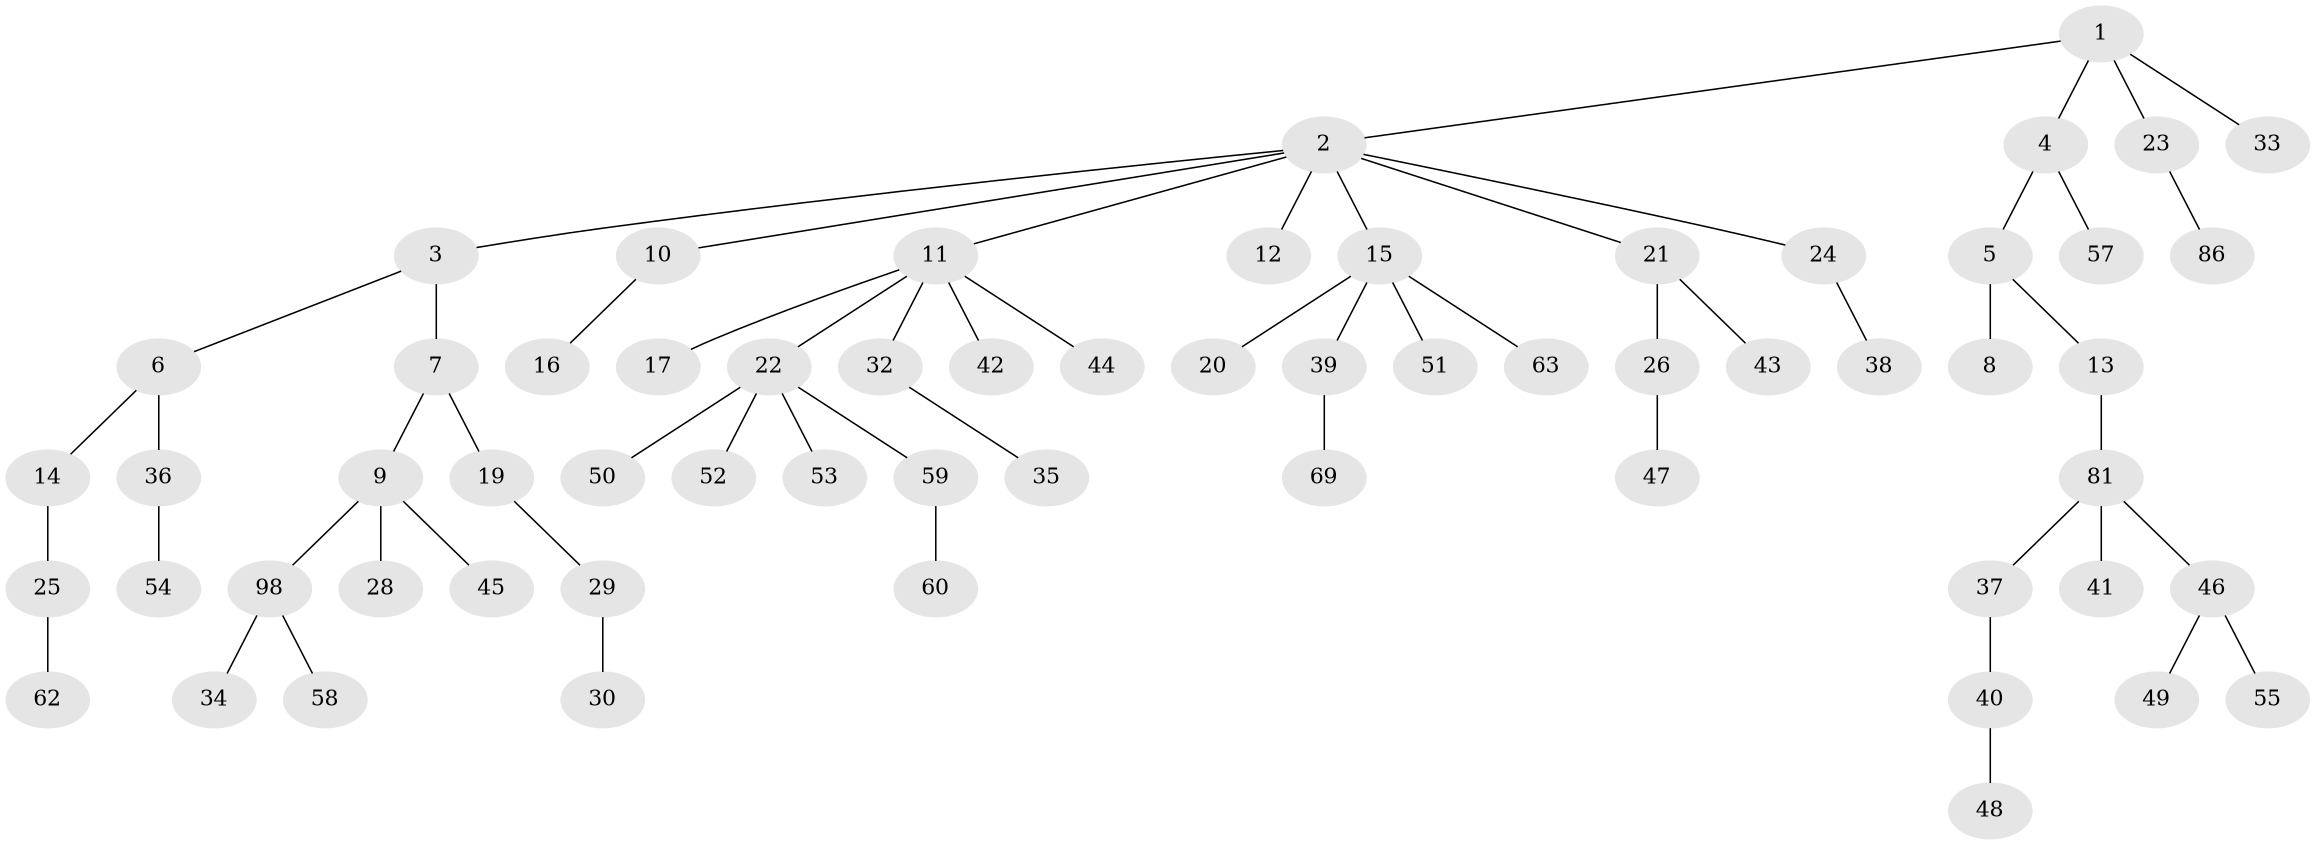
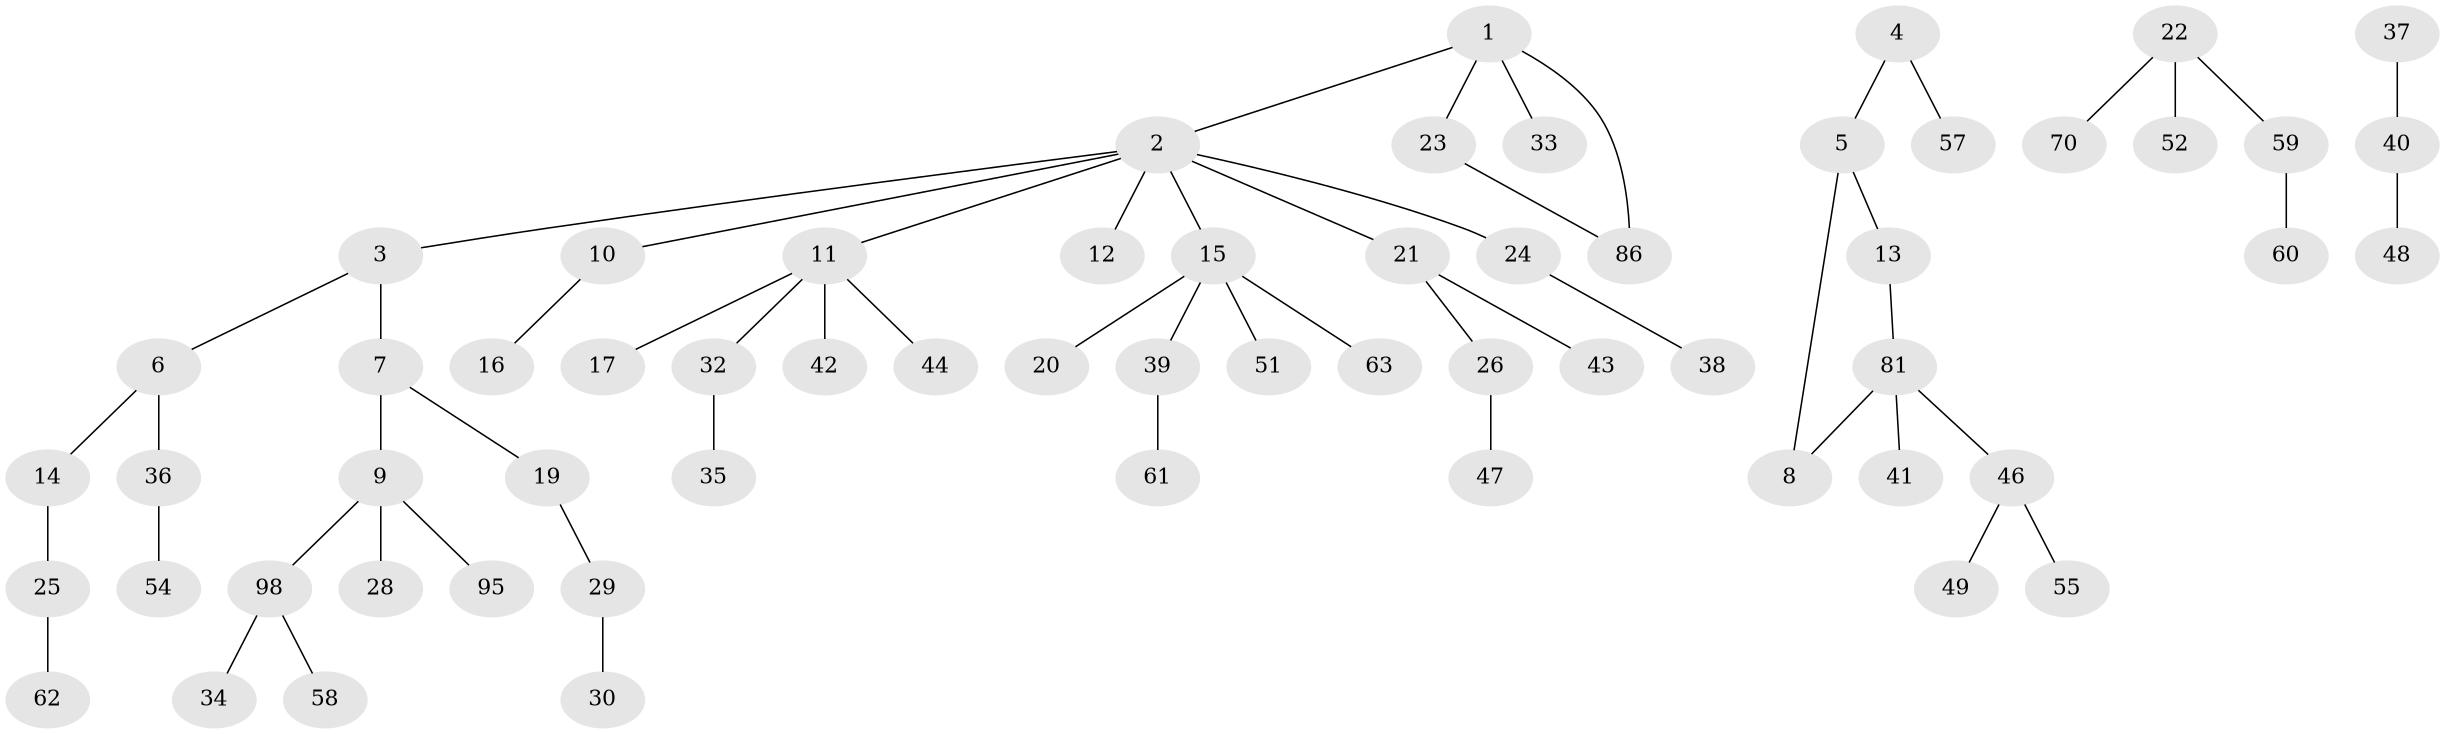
(2073, 89) -> (1603, 123)
(852, 312) -> none
(603, 478) -> (2064, 145)
(825, 478) -> none
(1324, 478) -> (1158, 478)
(2046, 533) -> (1842, 422)
(492, 589) -> (492, 589)
